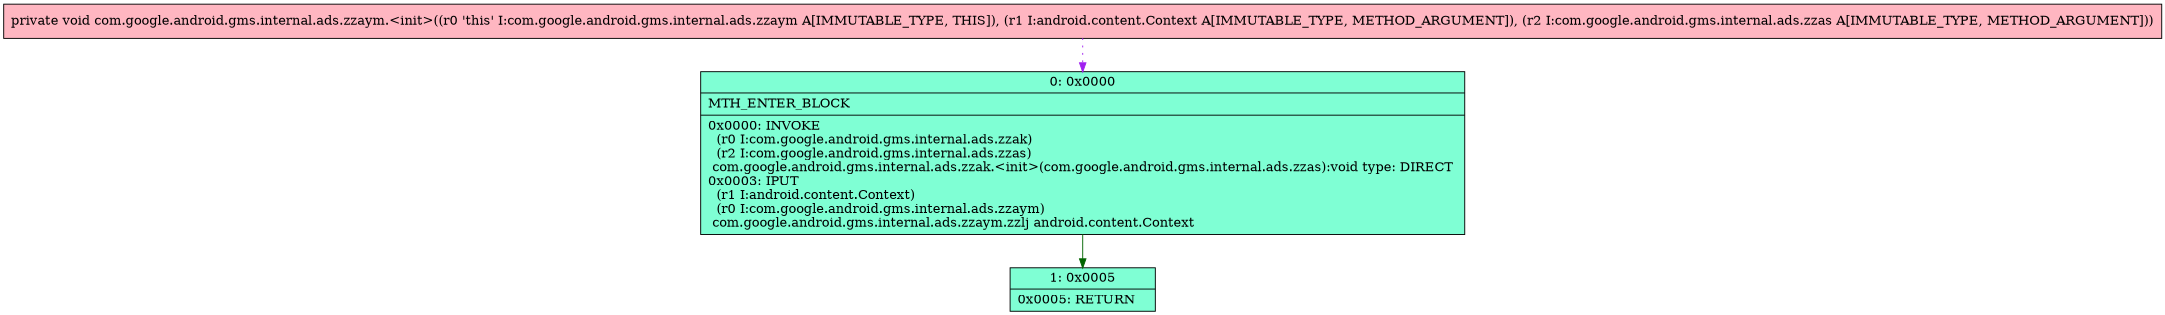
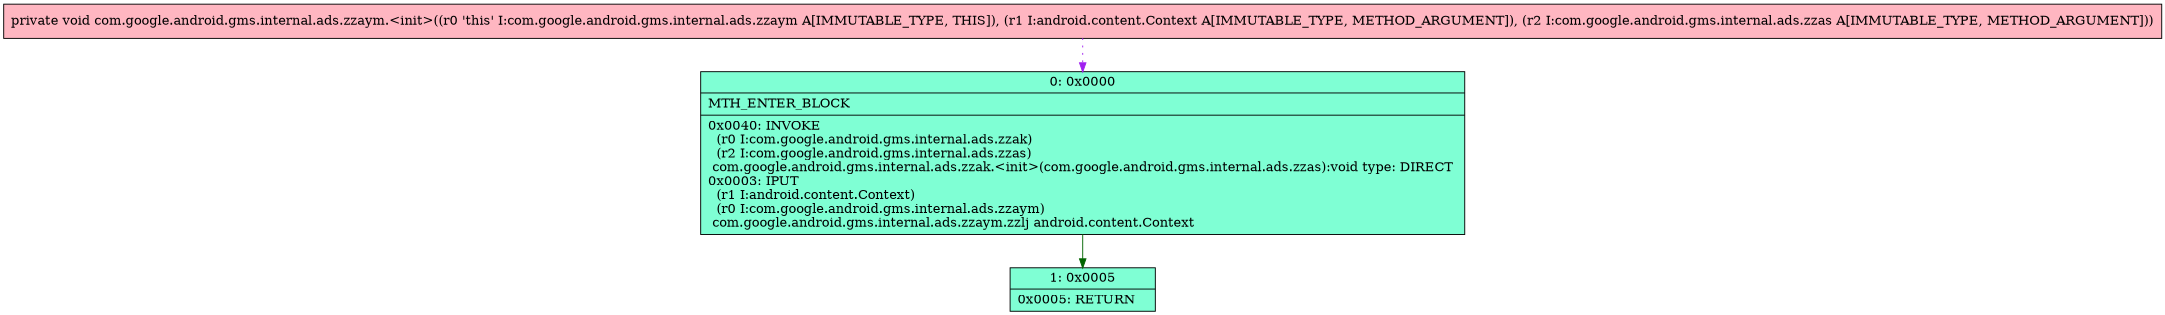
(769, 126) -> (769, 126)
